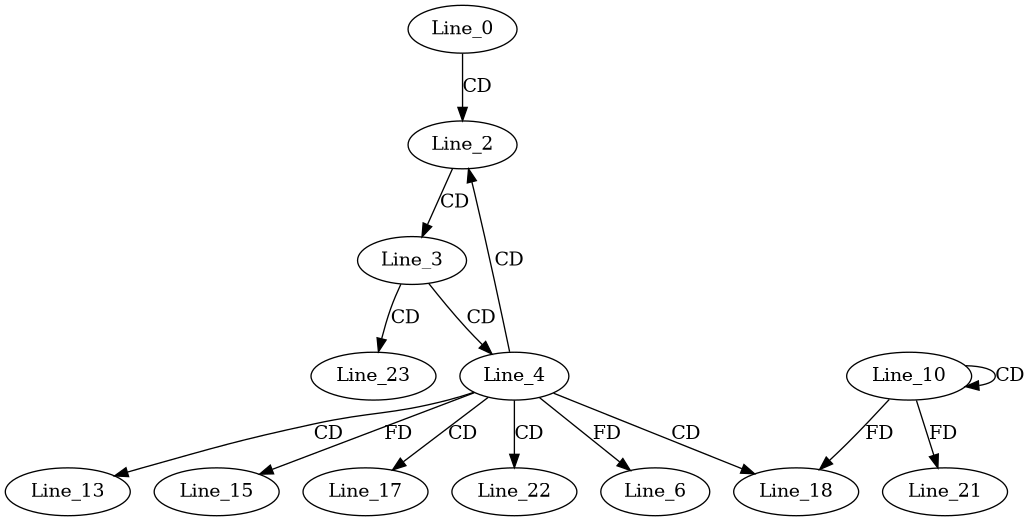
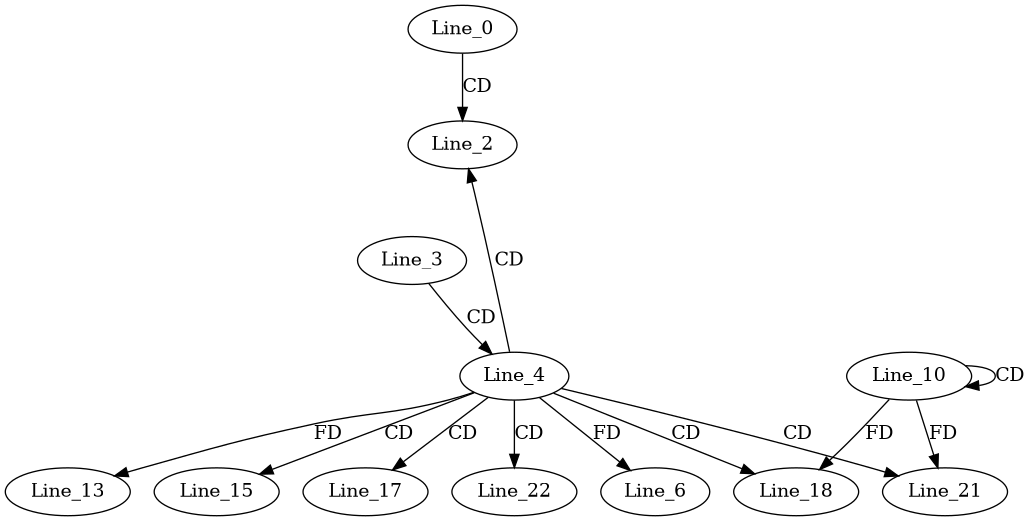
(440, 196) -> none
(373, 376) -> none
none -> (724, 428)
(328, 434) -> (328, 434)
(399, 434) -> (399, 434)
